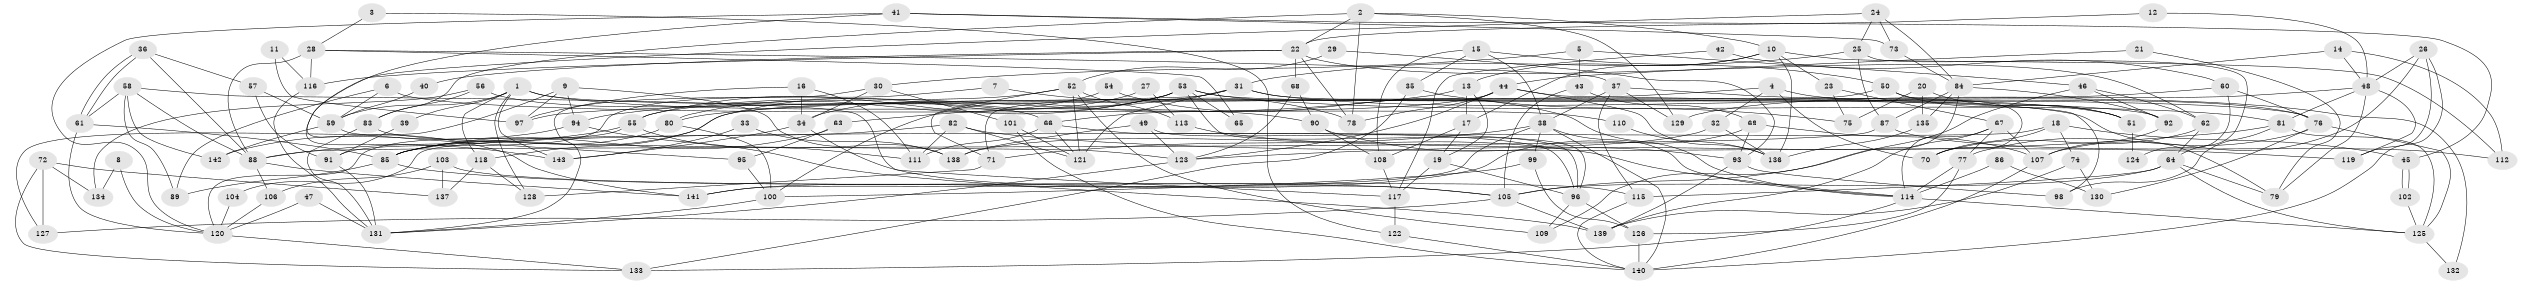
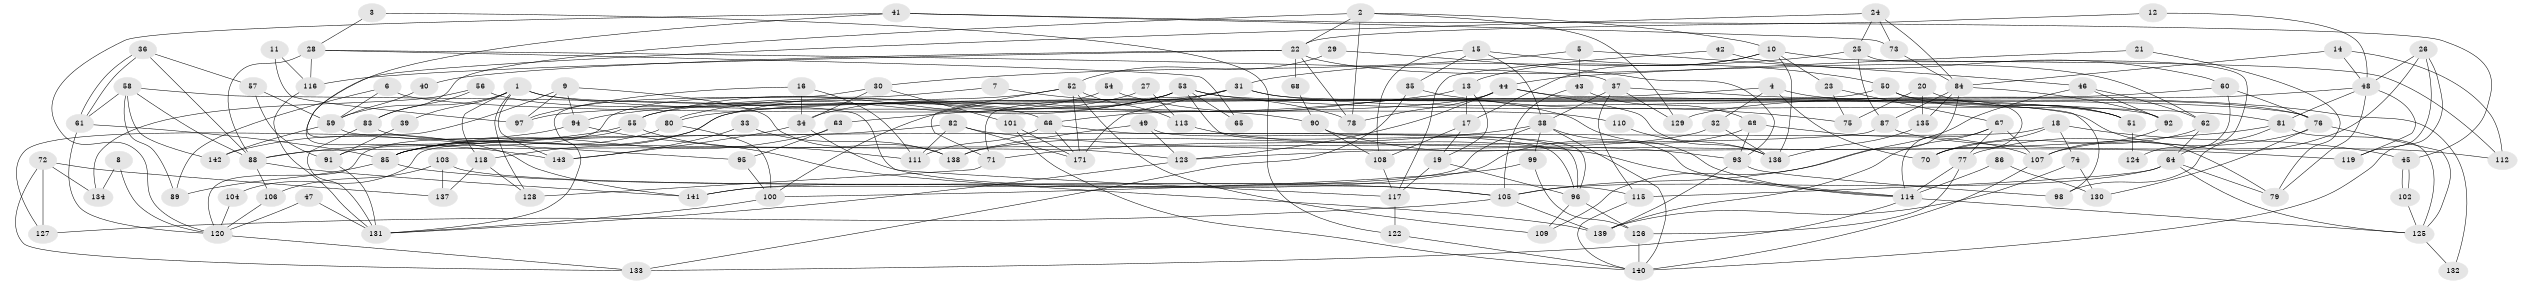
(1263, 129) -> none
(1080, 160) -> (1080, 160)
